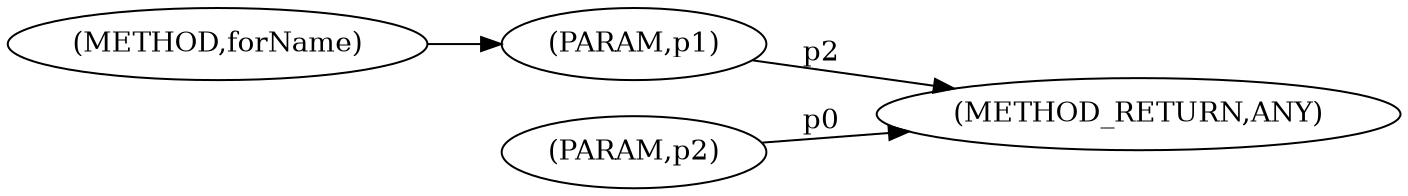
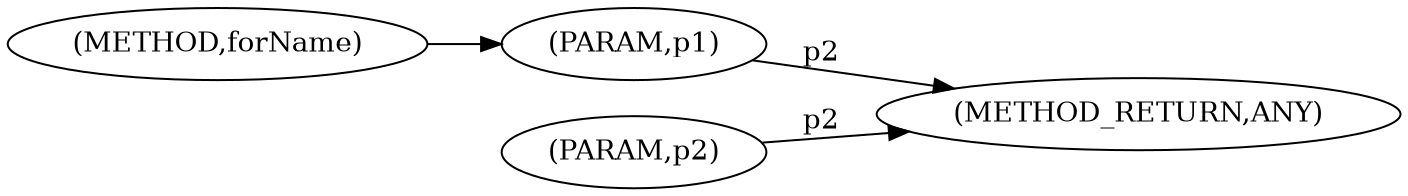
(822, 121) -> (822, 121)
